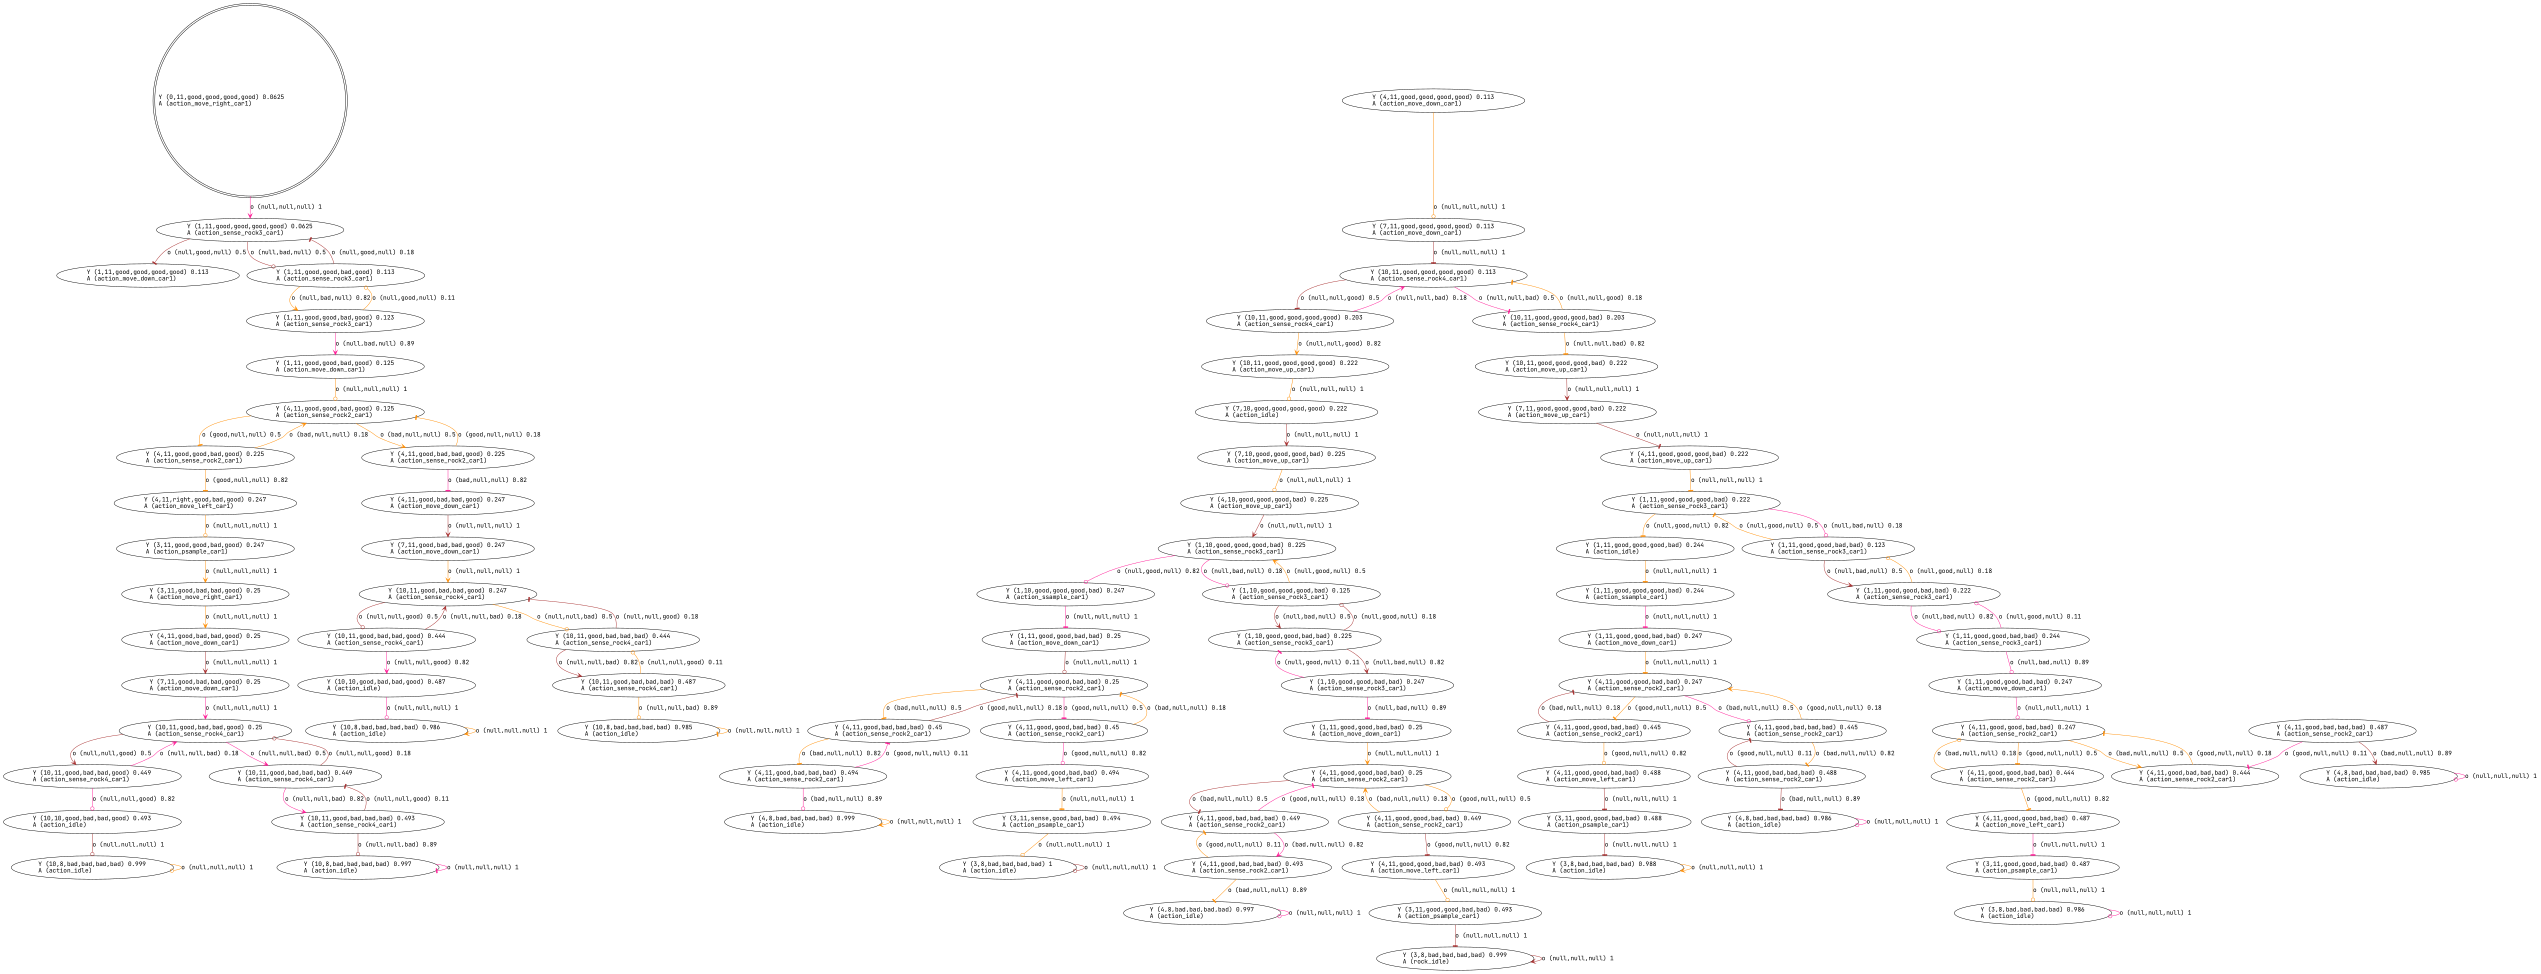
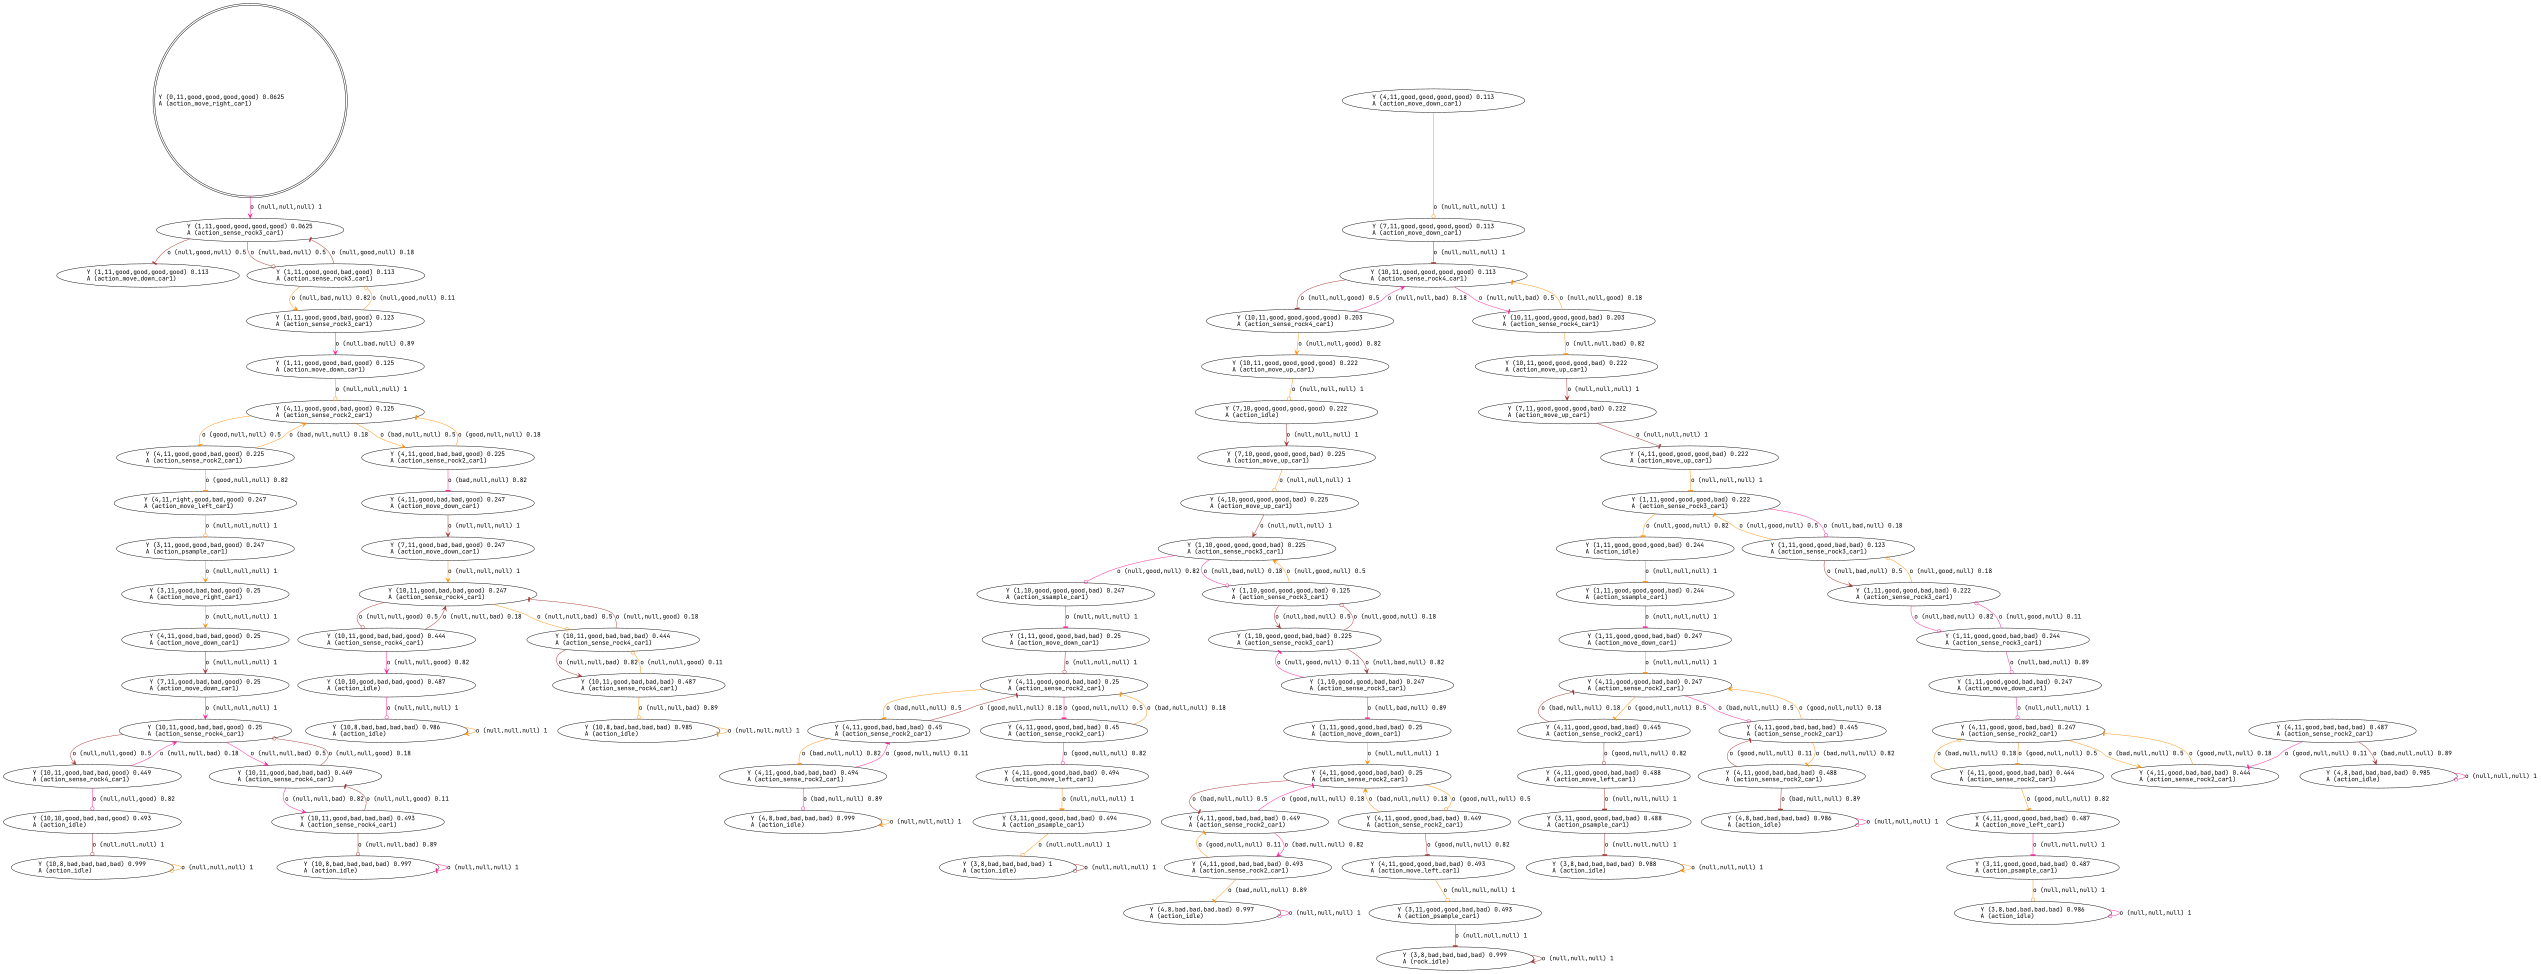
(1604, 752) -> (1604, 752)
(1062, 822) -> (1062, 822)
